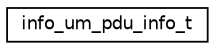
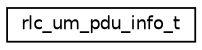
(107, 25) -> (101, 25)
